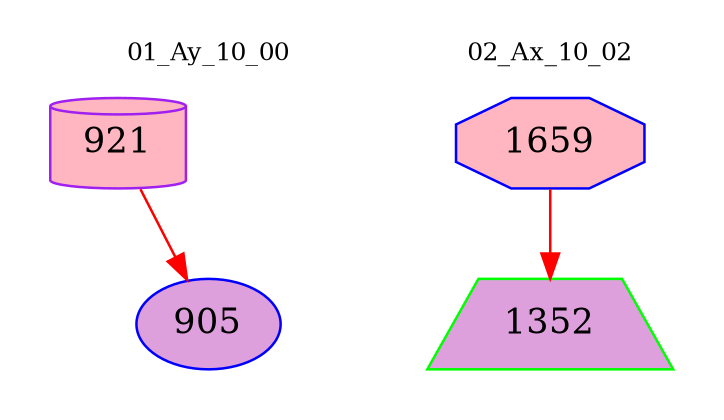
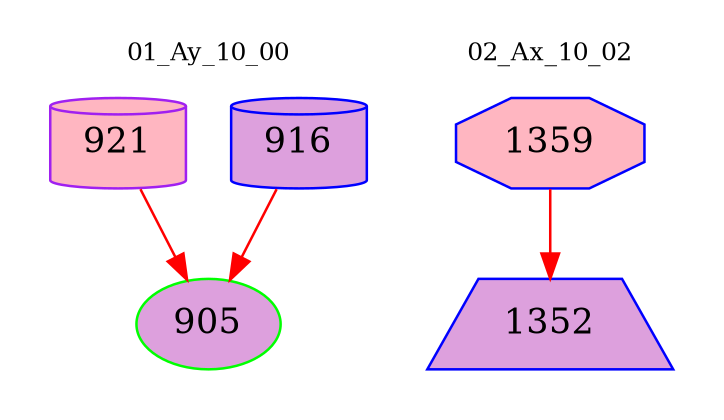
none -> (299, 143)
(550, 143) -> (550, 143)
(209, 324) -> (209, 324)
(550, 324) -> (550, 324)
